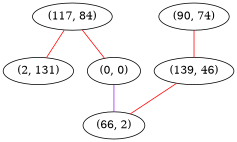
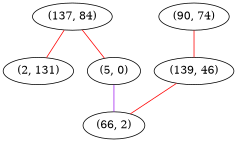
(72, 17) -> (72, 17)
(114, 71) -> (114, 71)
